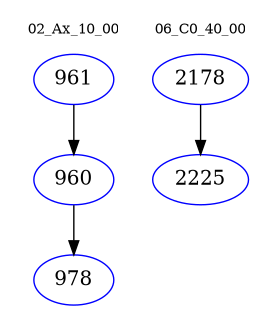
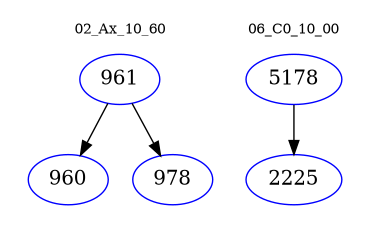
(74, 30) -> (120, 30)
(201, 30) -> (294, 30)
(201, 79) -> (294, 79)
(74, 223) -> (143, 123)
